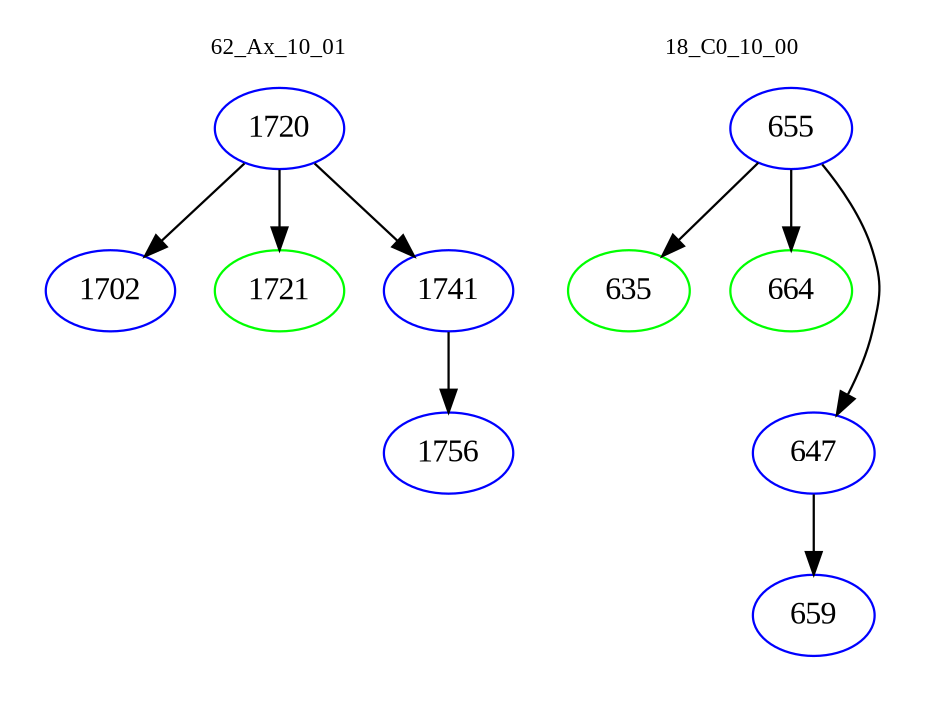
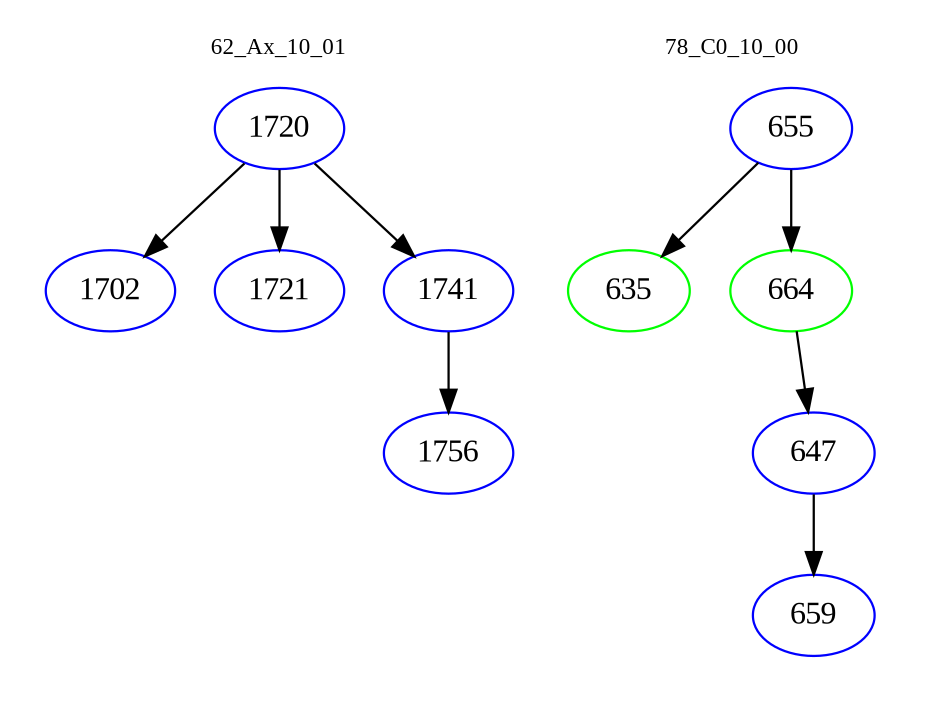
(733, 48) -> (733, 48)
(878, 275) -> (801, 360)
(280, 291) -> (280, 291)
